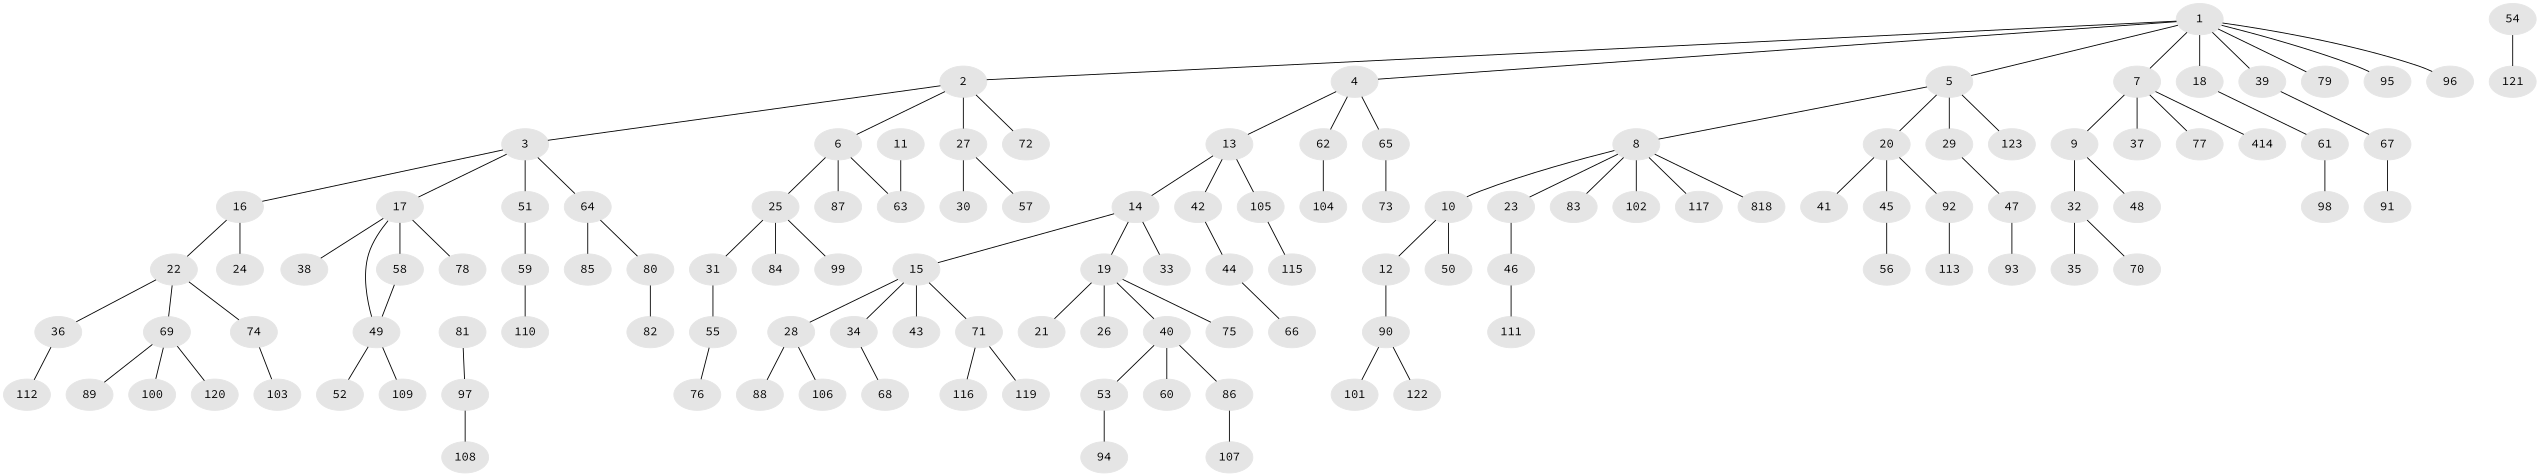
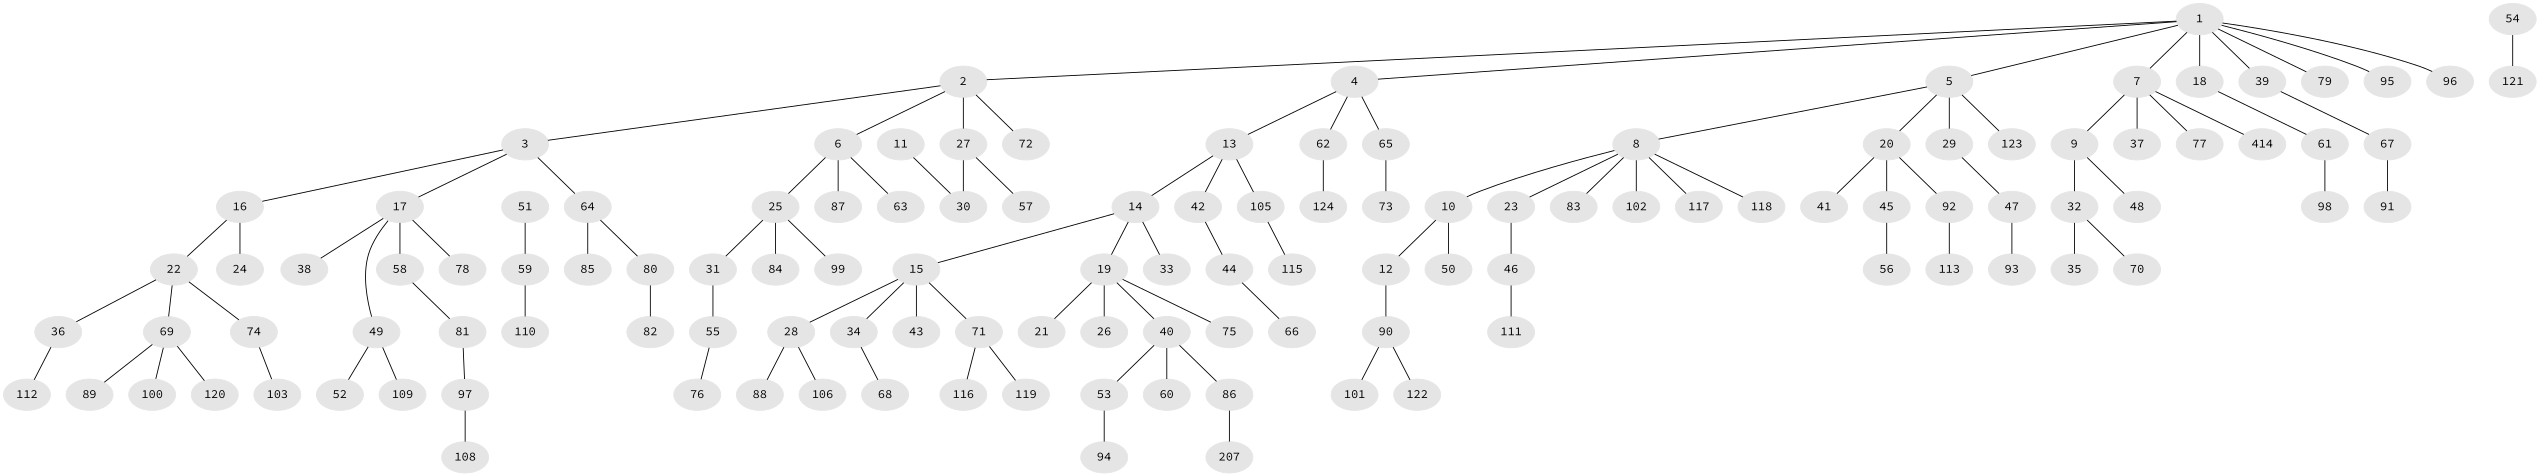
(525, 176) -> none
(901, 176) -> (932, 176)
(1323, 207) -> (1323, 207)
(1761, 207) -> (1761, 207)
(388, 301) -> (431, 301)
(1229, 457) -> (1229, 457)
